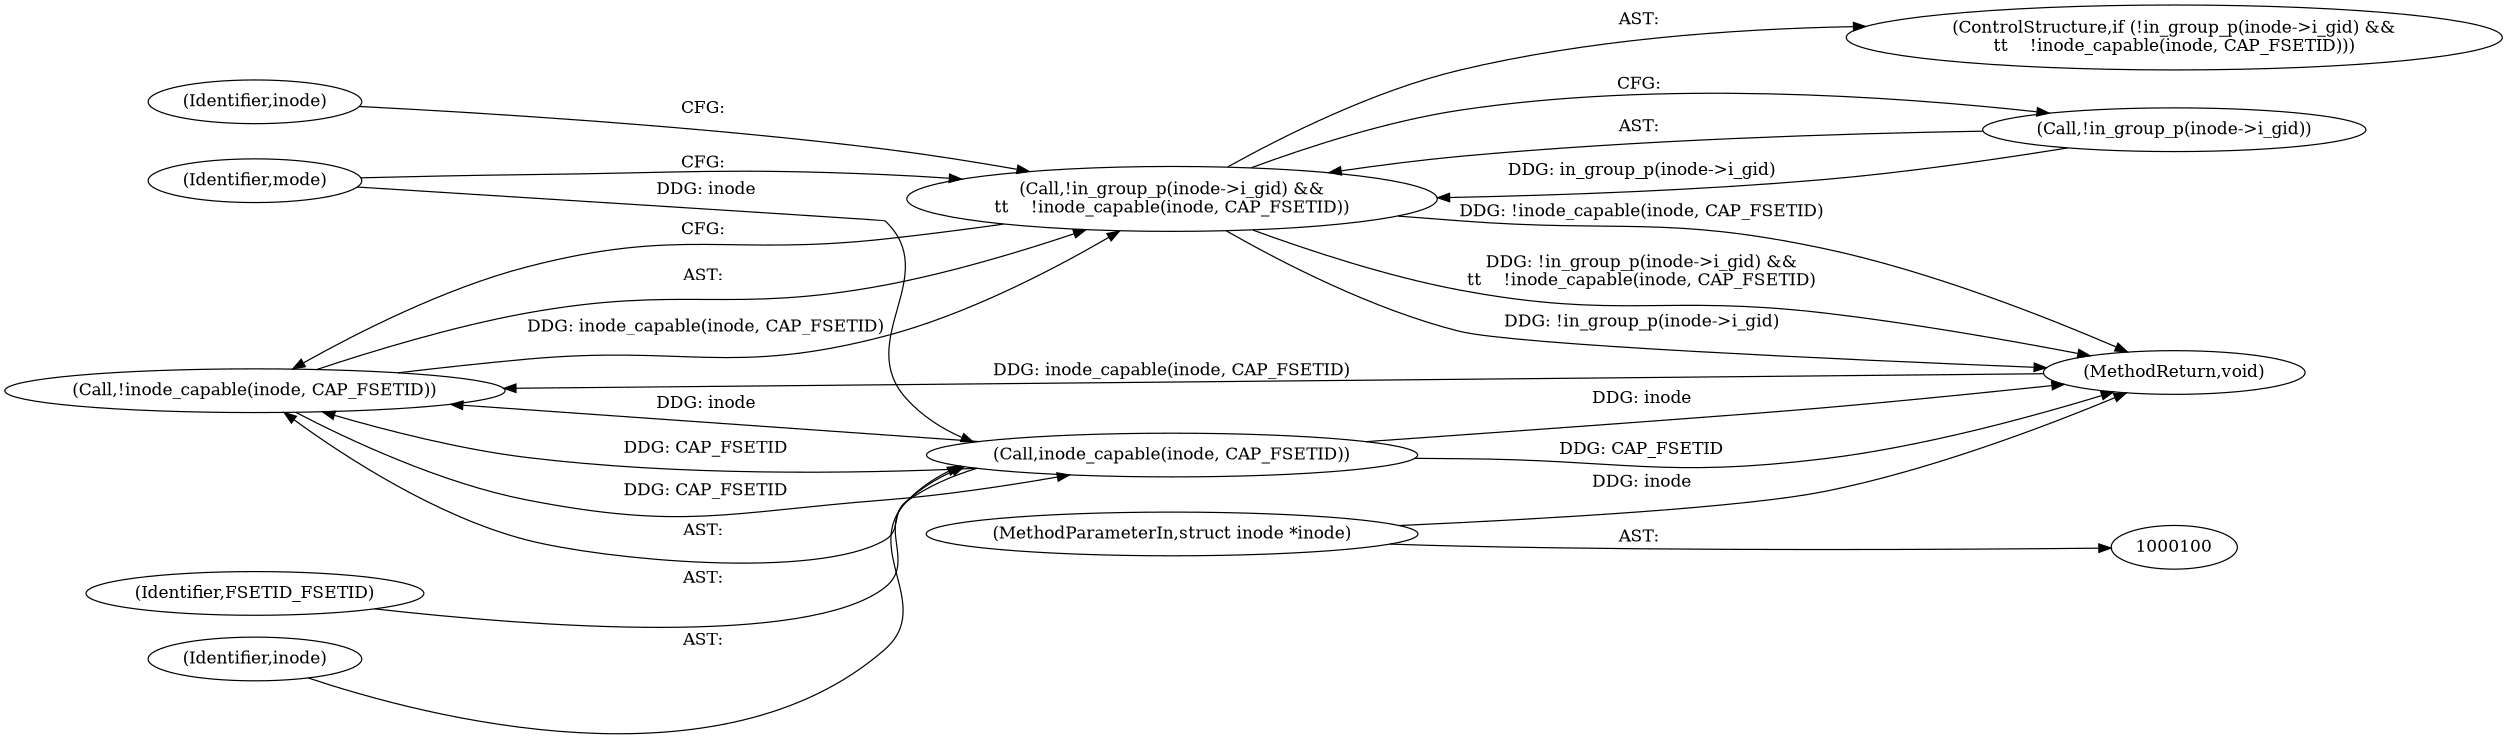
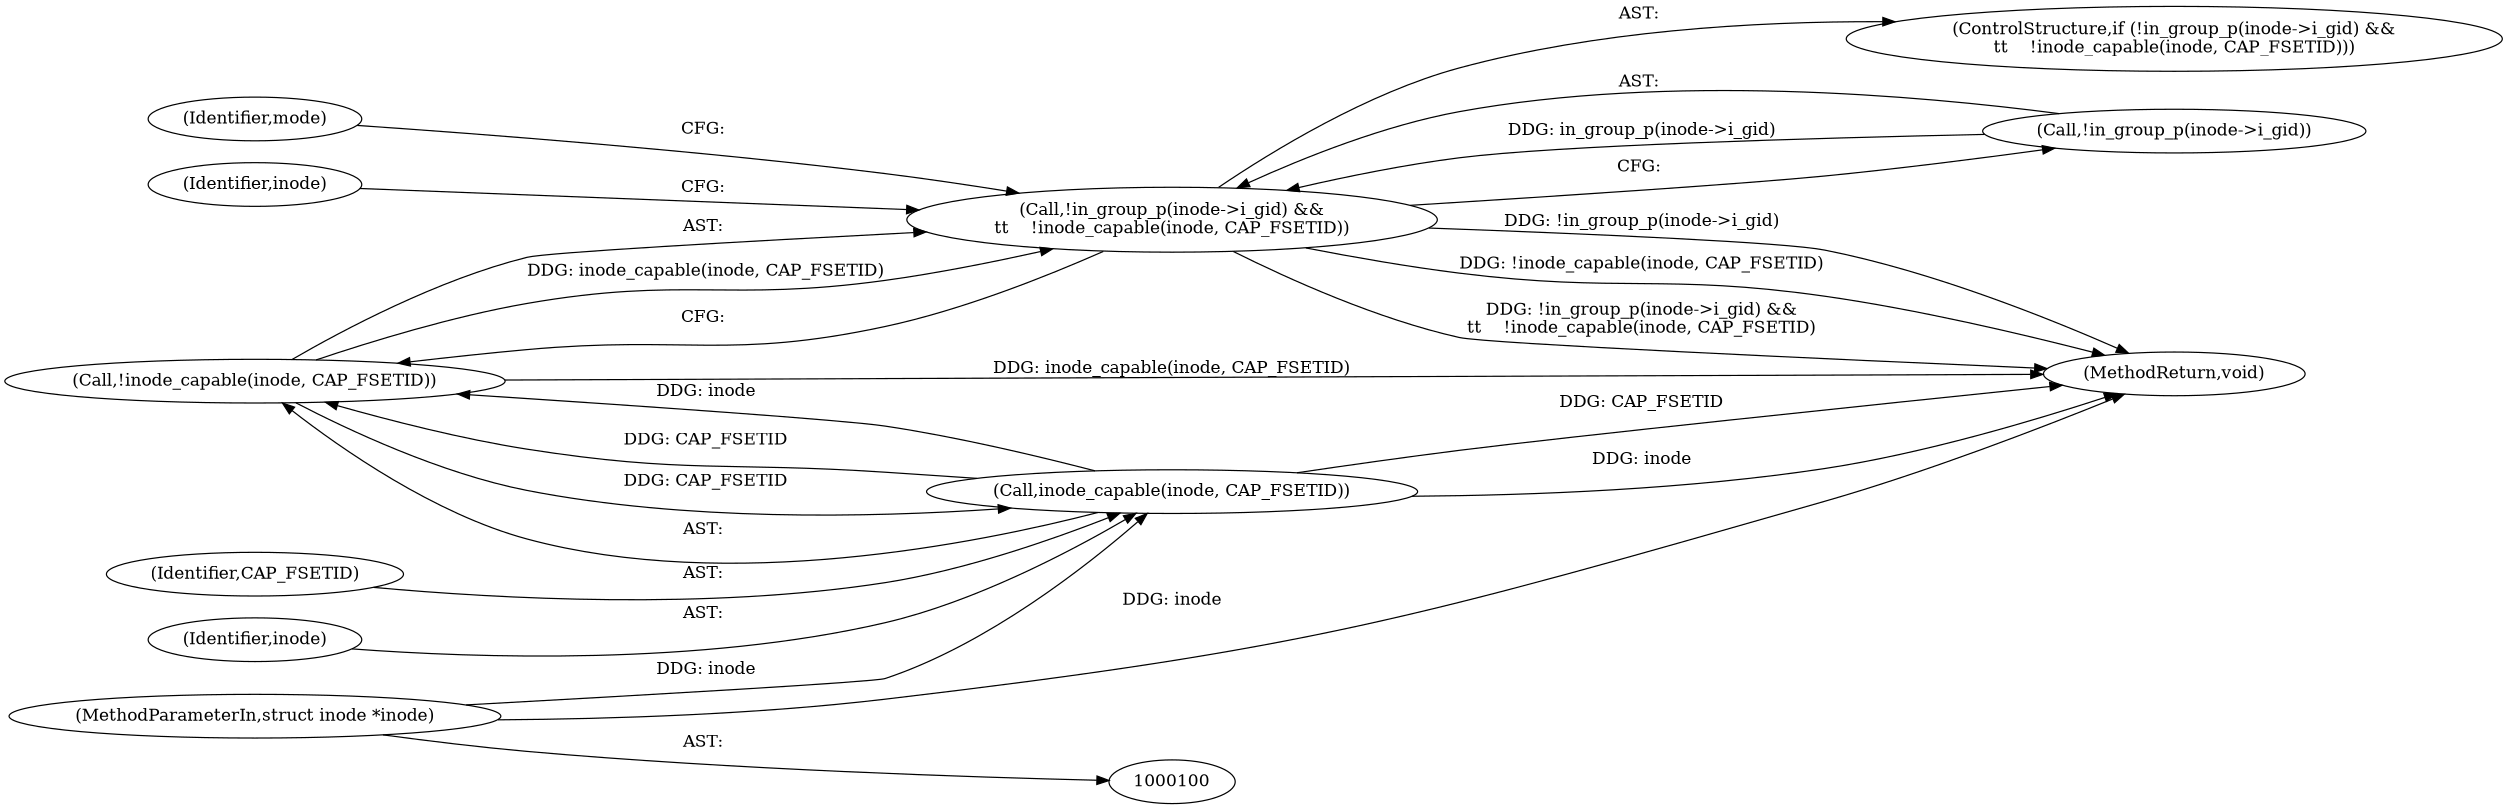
(750, 212) -> (825, 684)
(1280, 381) -> (1268, 377)
(255, 593) -> (255, 574)
